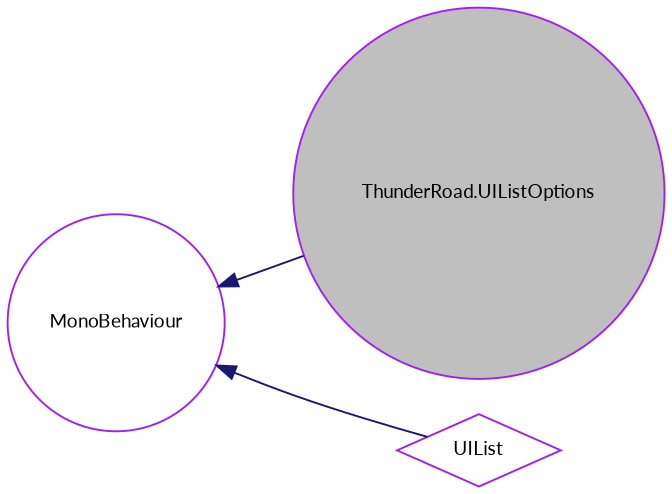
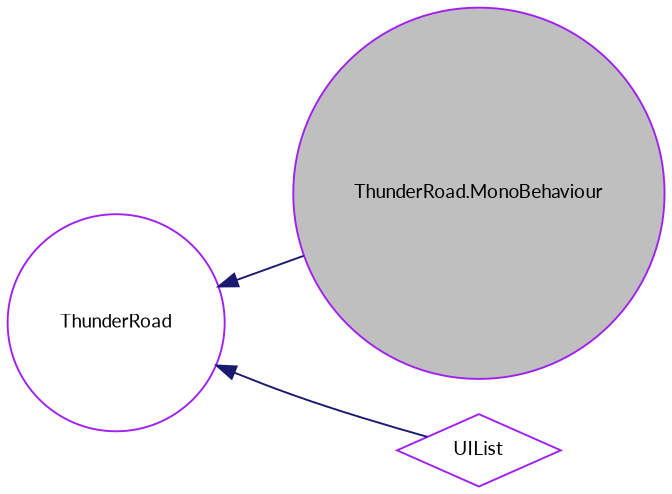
(479, 193) -> (479, 193)
(116, 323) -> (116, 323)
